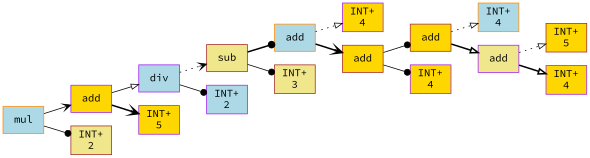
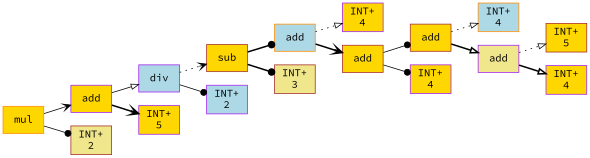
(227, 58) -> (227, 58)
(258, 68) -> (258, 68)
(23, 120) -> (23, 120)
